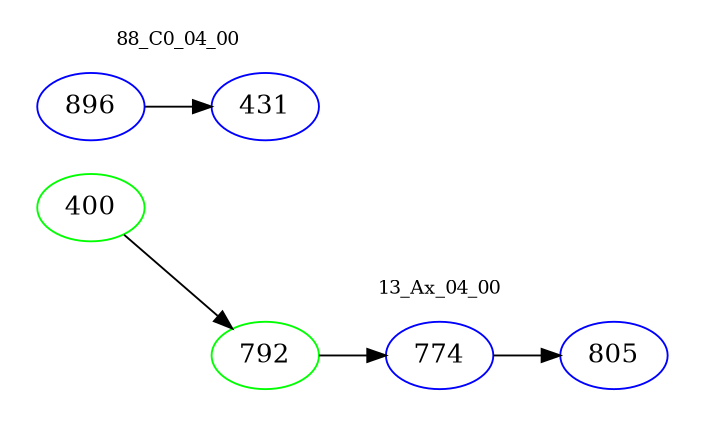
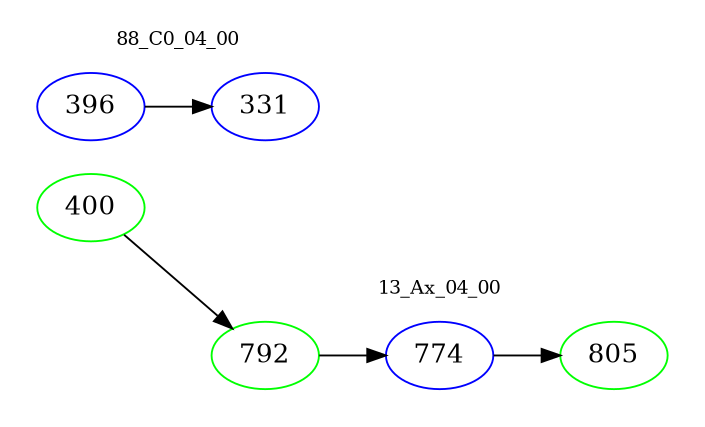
(91, 107) -> (91, 107)
(265, 107) -> (265, 107)
(614, 355) -> (614, 355)
